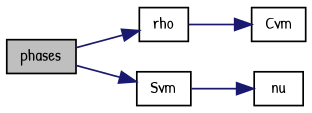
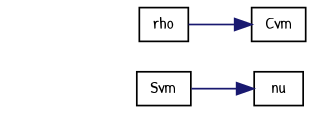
(41, 57) -> none
